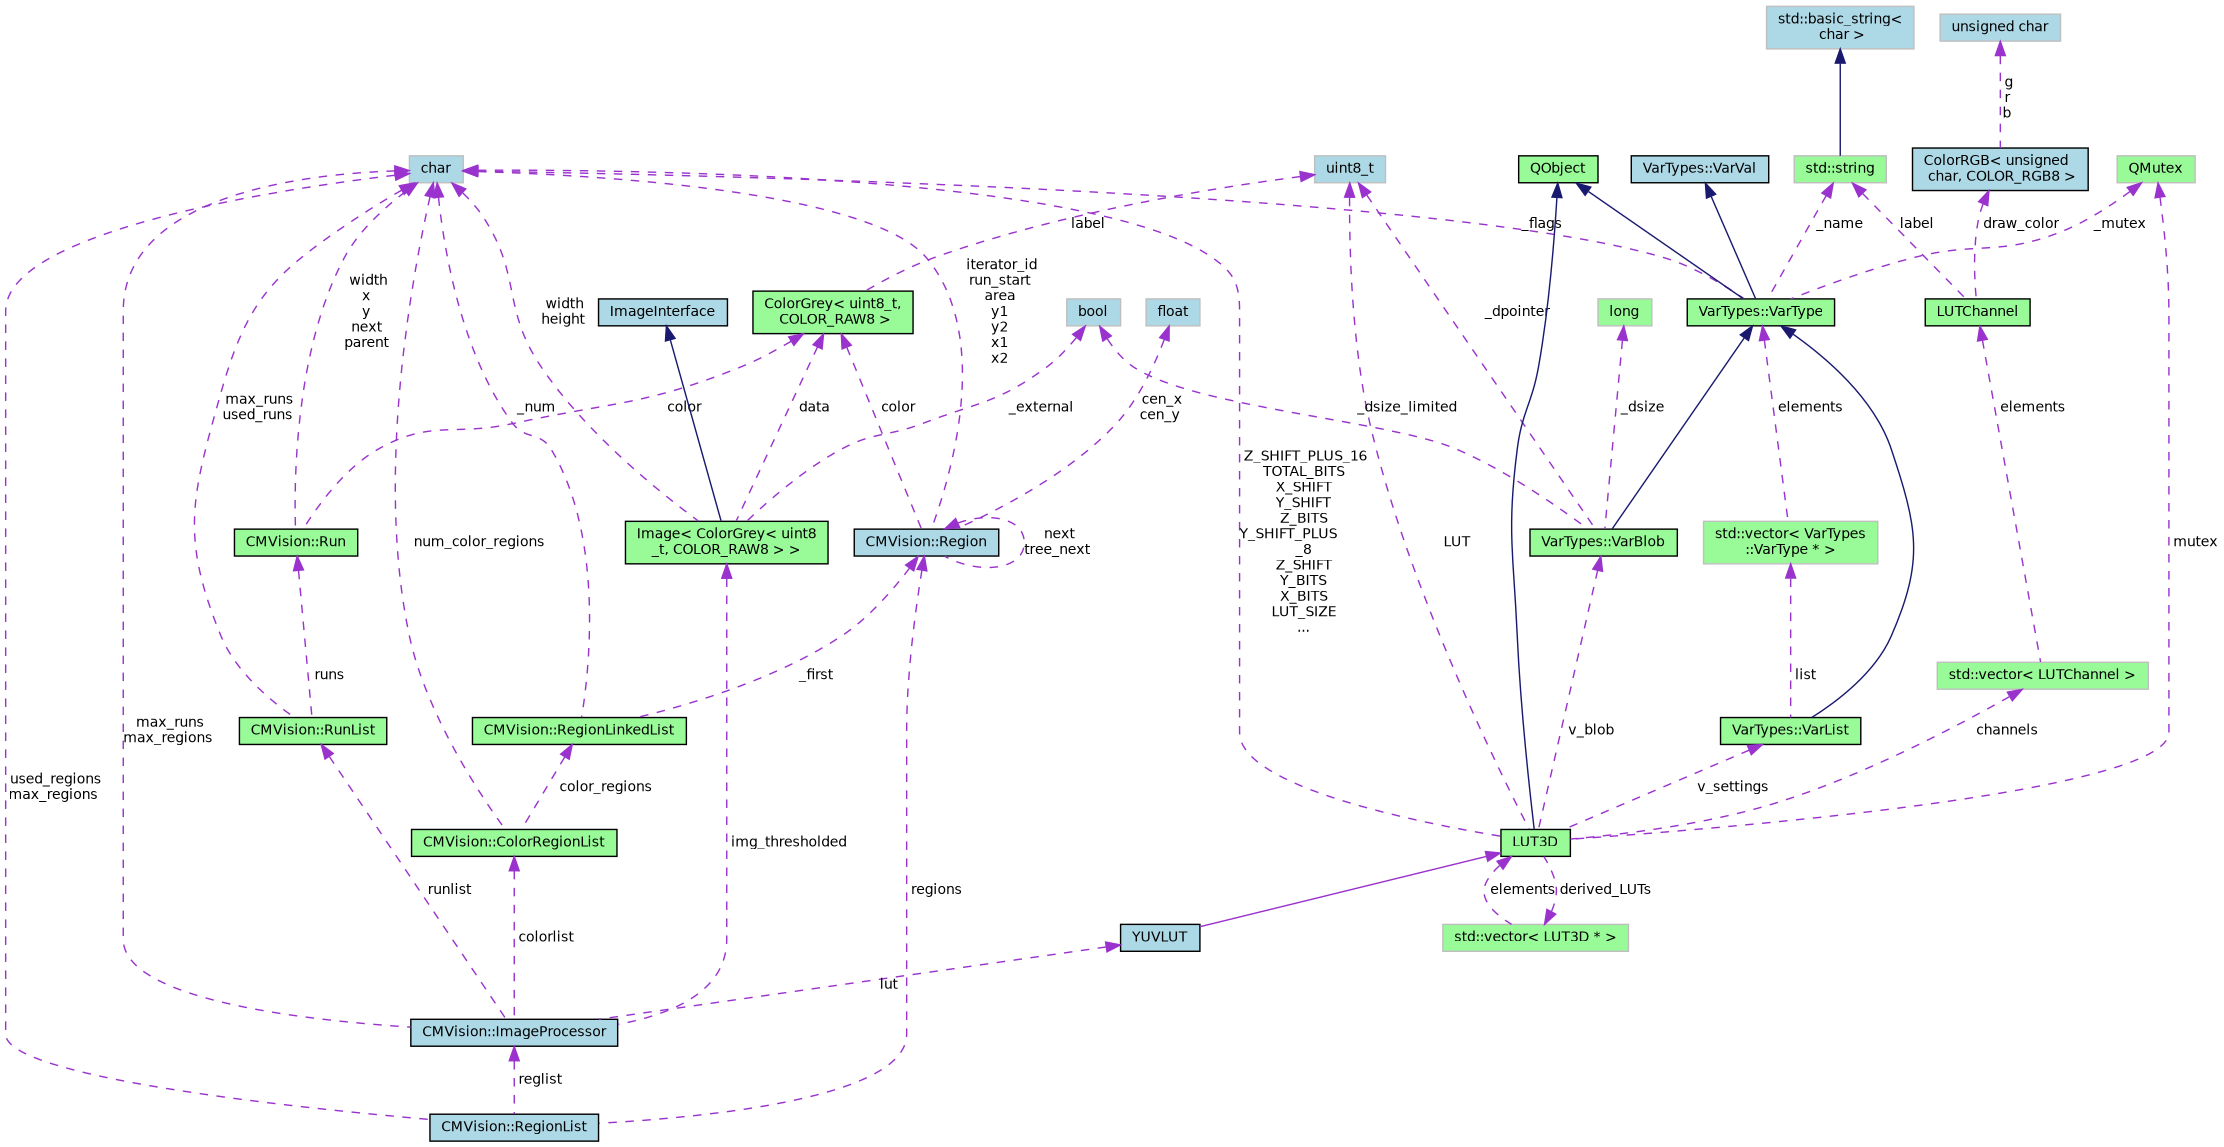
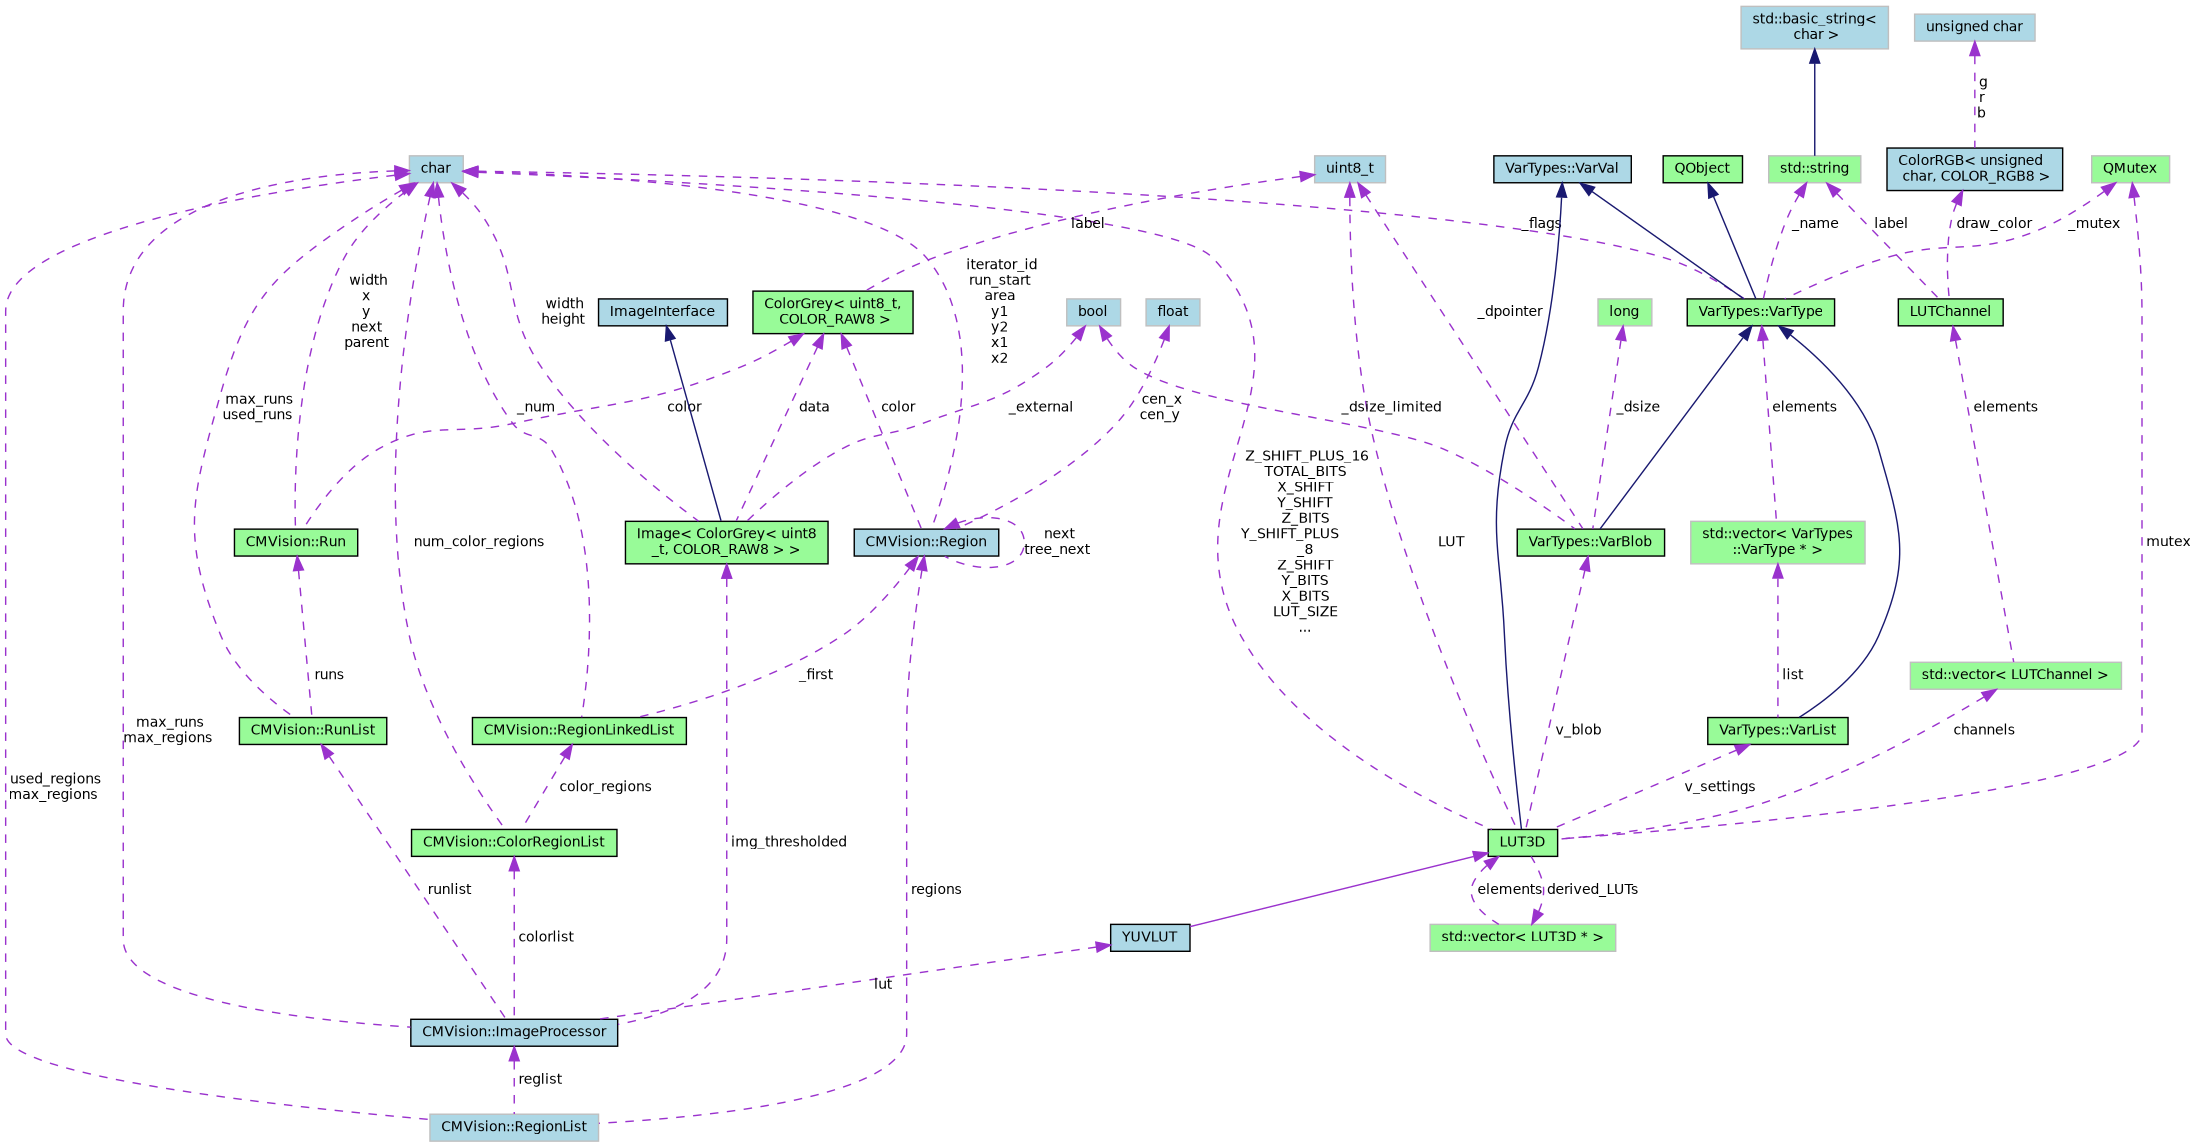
(1512, 512) -> (1497, 509)
(514, 1128) -> (514, 1128)
